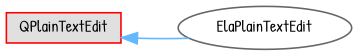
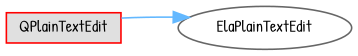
(163, 39) -> (147, 17)
